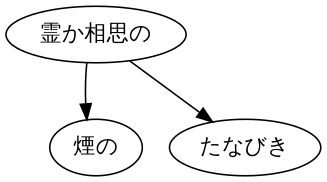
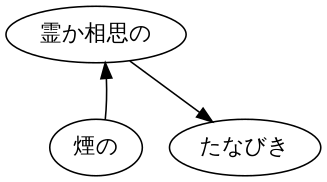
(86, 83) -> (107, 99)
